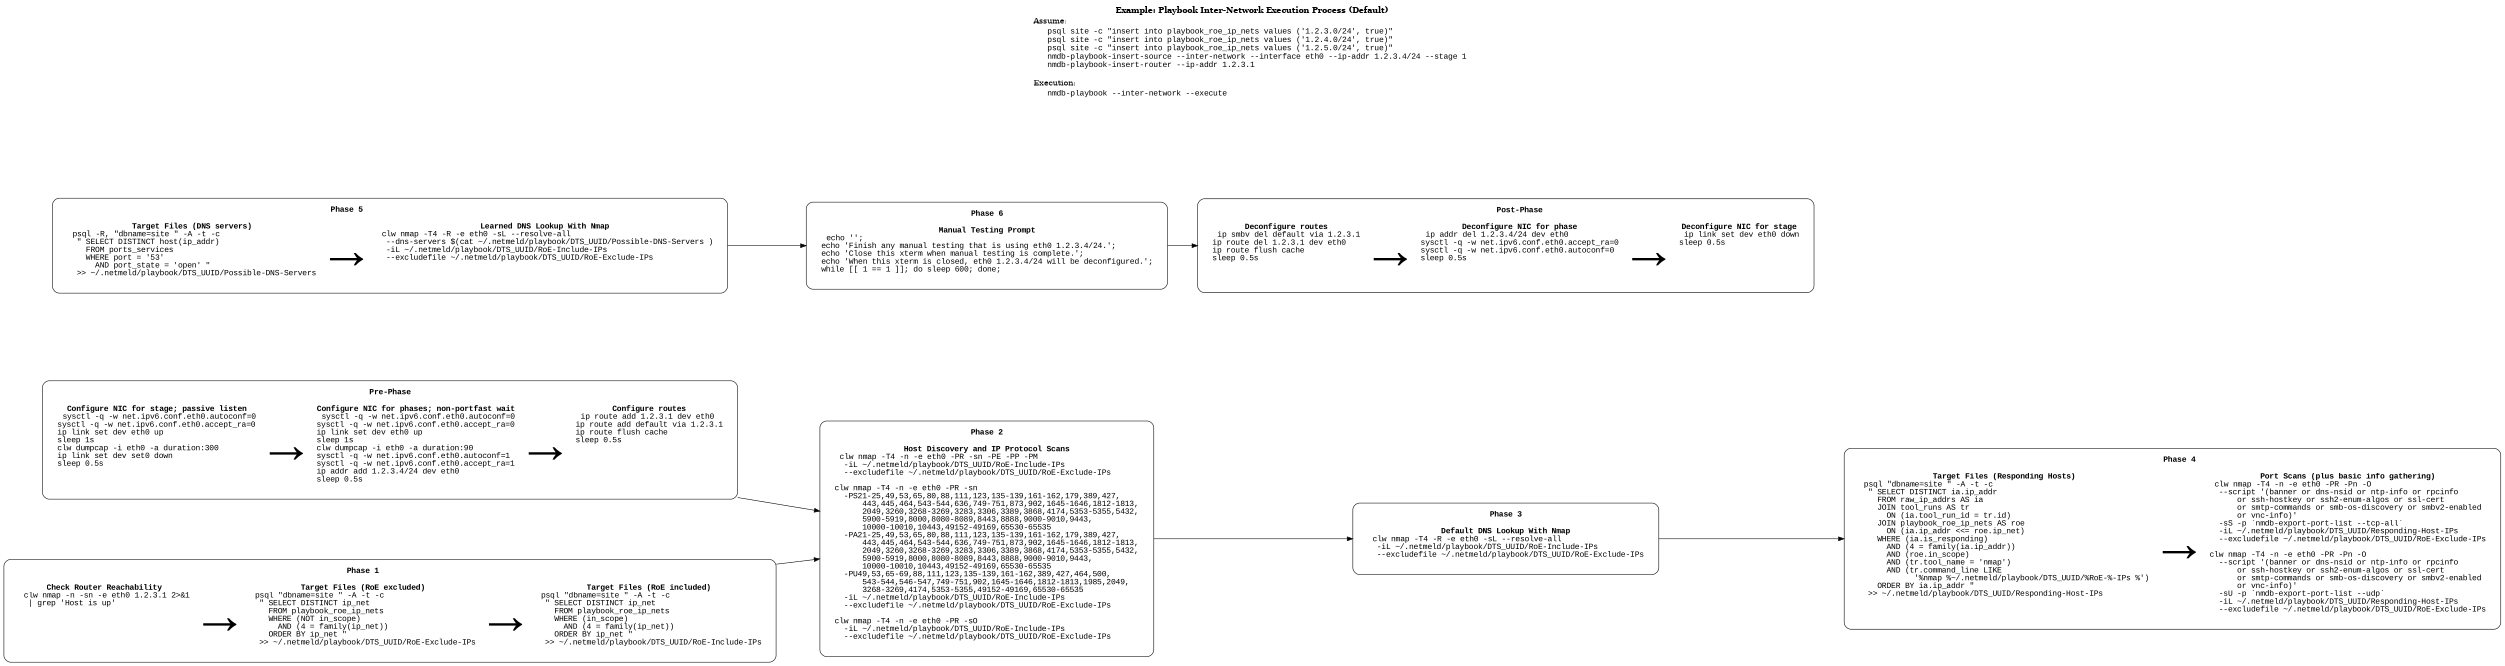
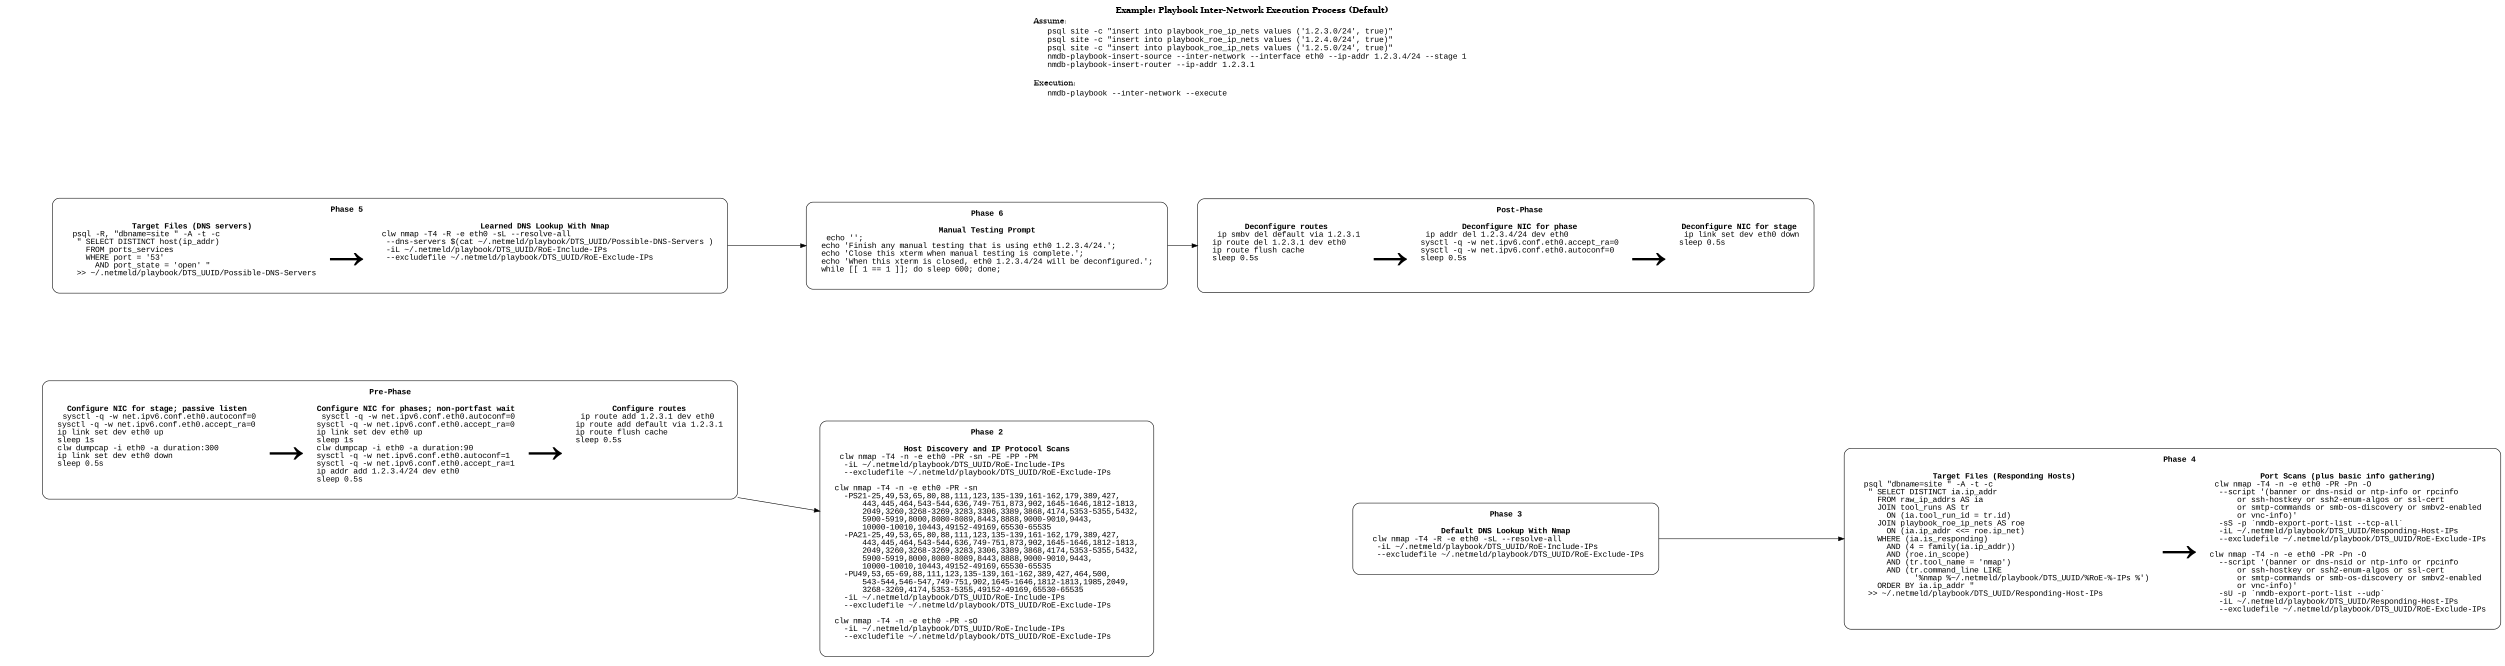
(115, 456) -> (115, 456)
(1251, 539) -> none
(390, 611) -> none
